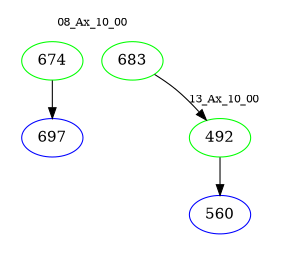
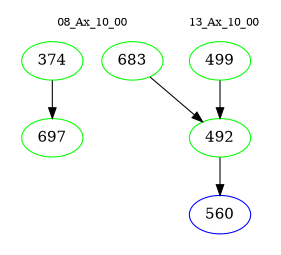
(52, 61) -> (52, 61)
none -> (220, 61)
(52, 138) -> (52, 138)
